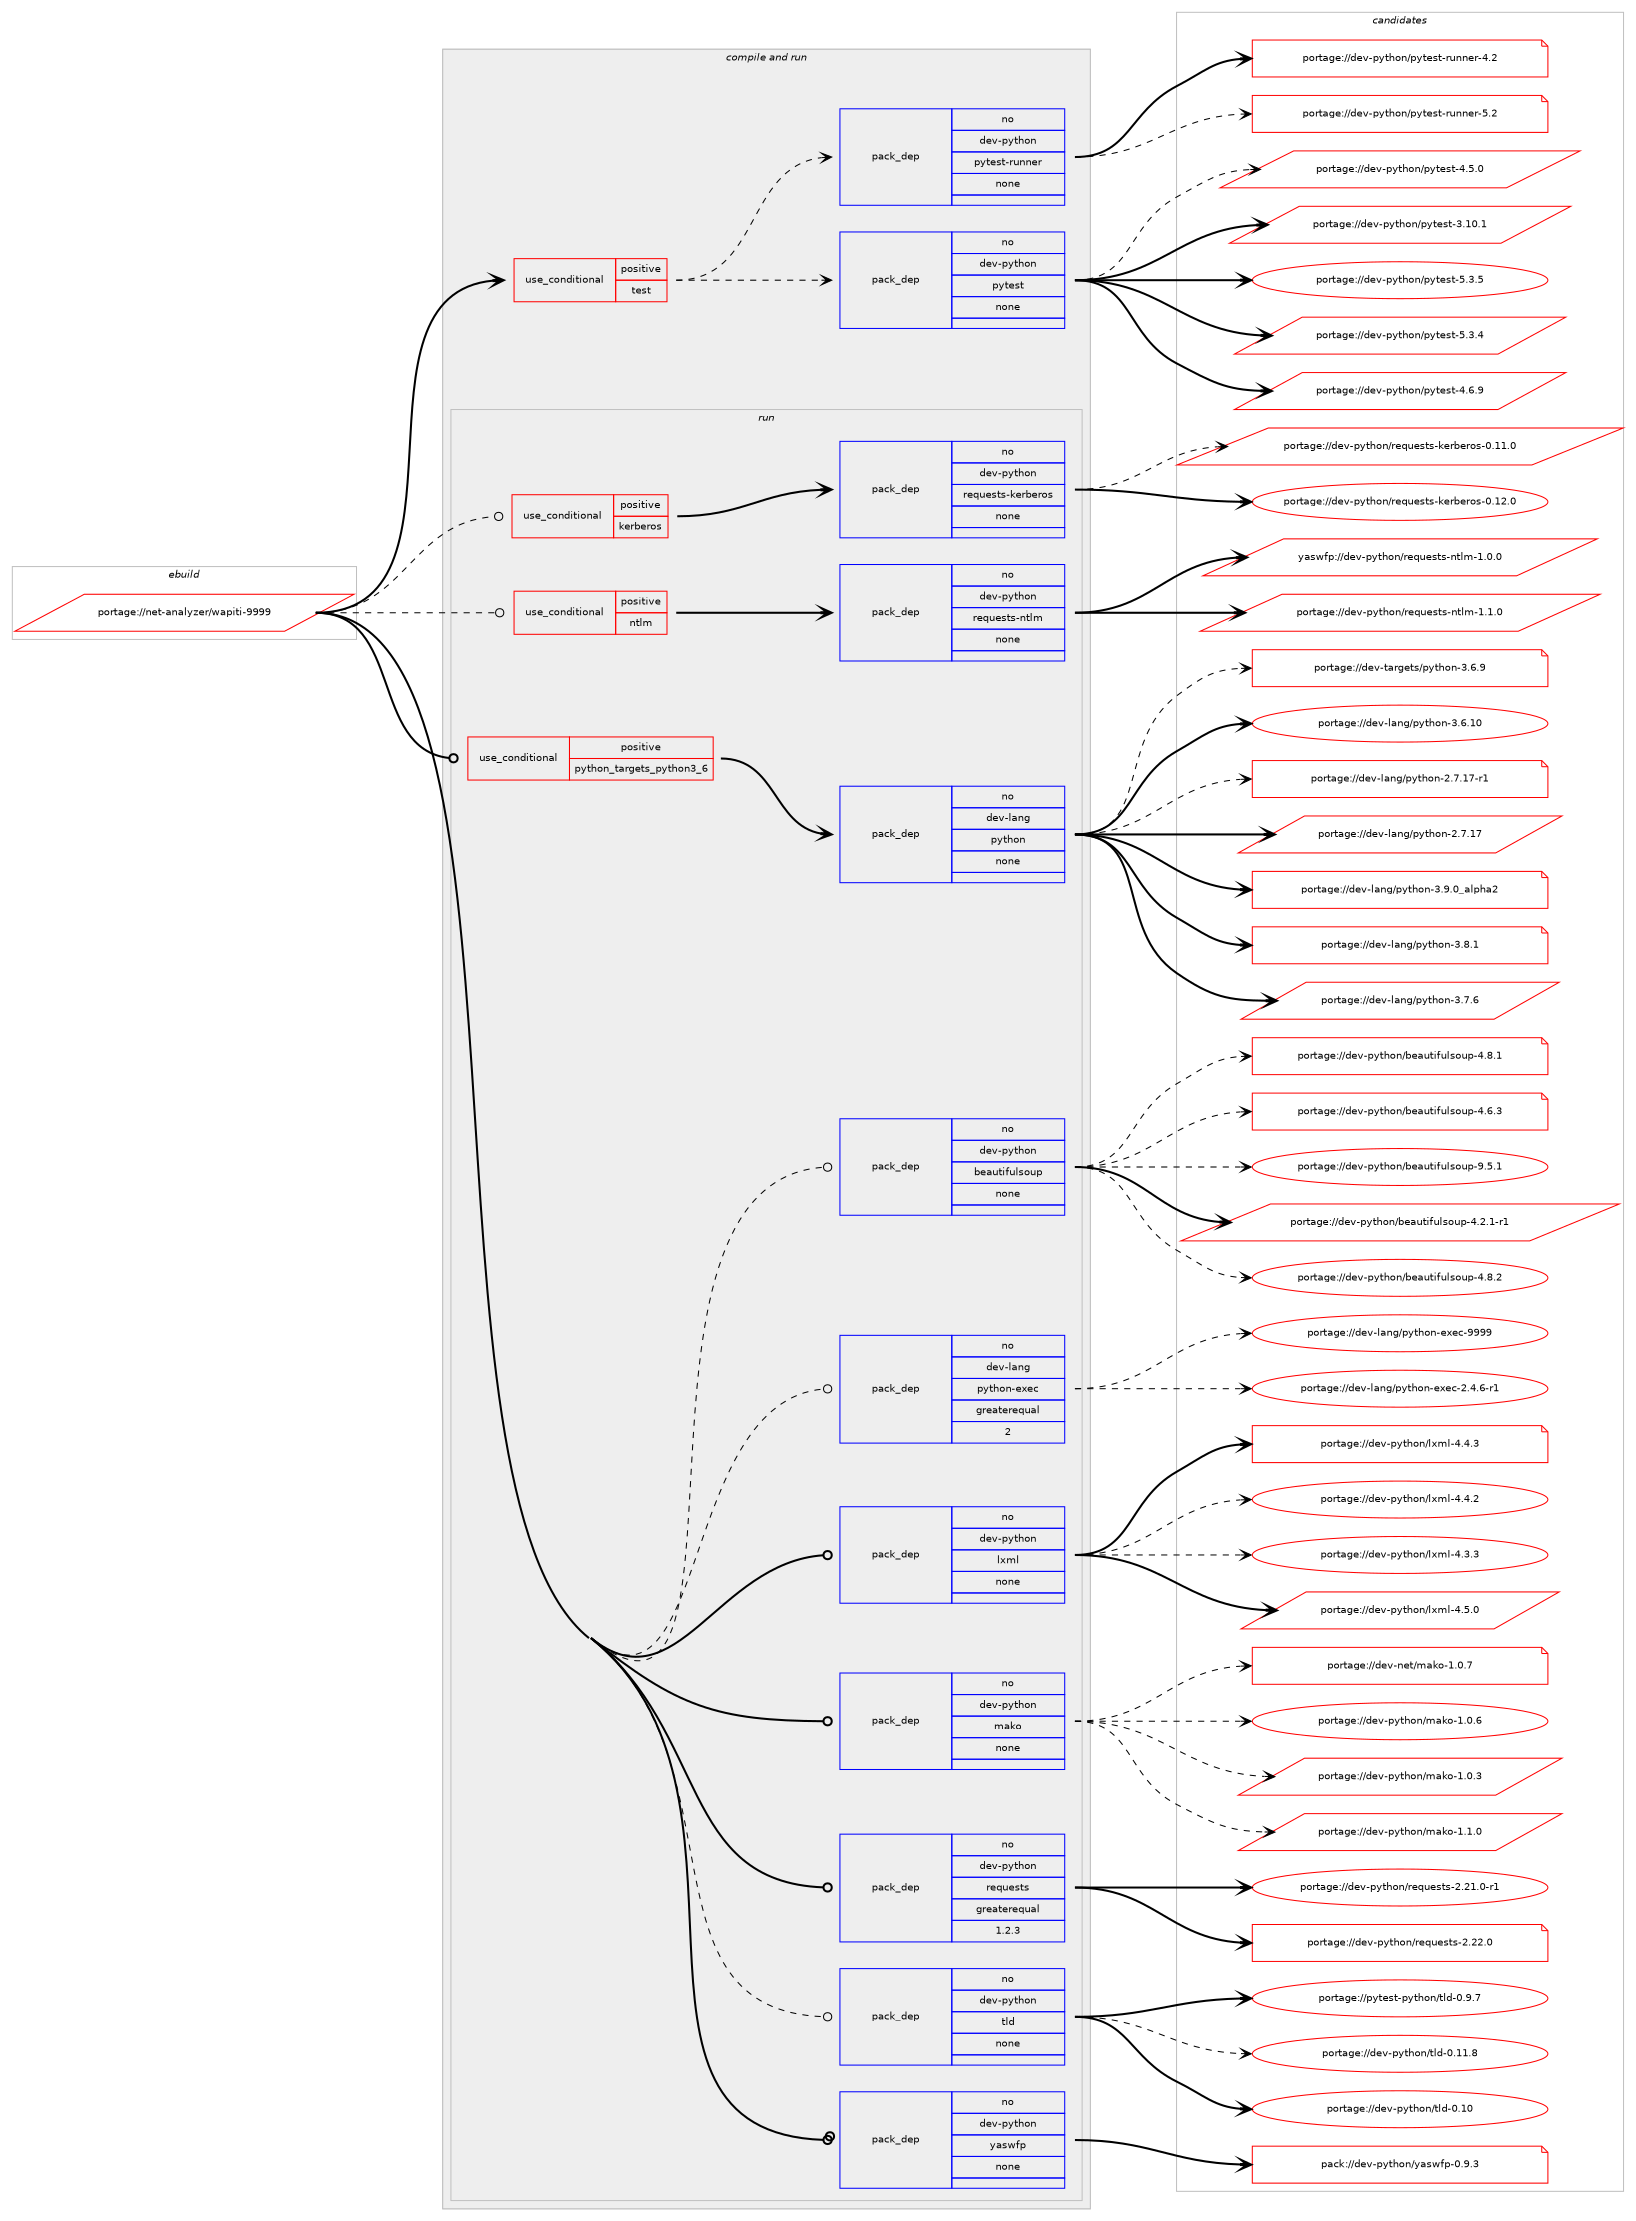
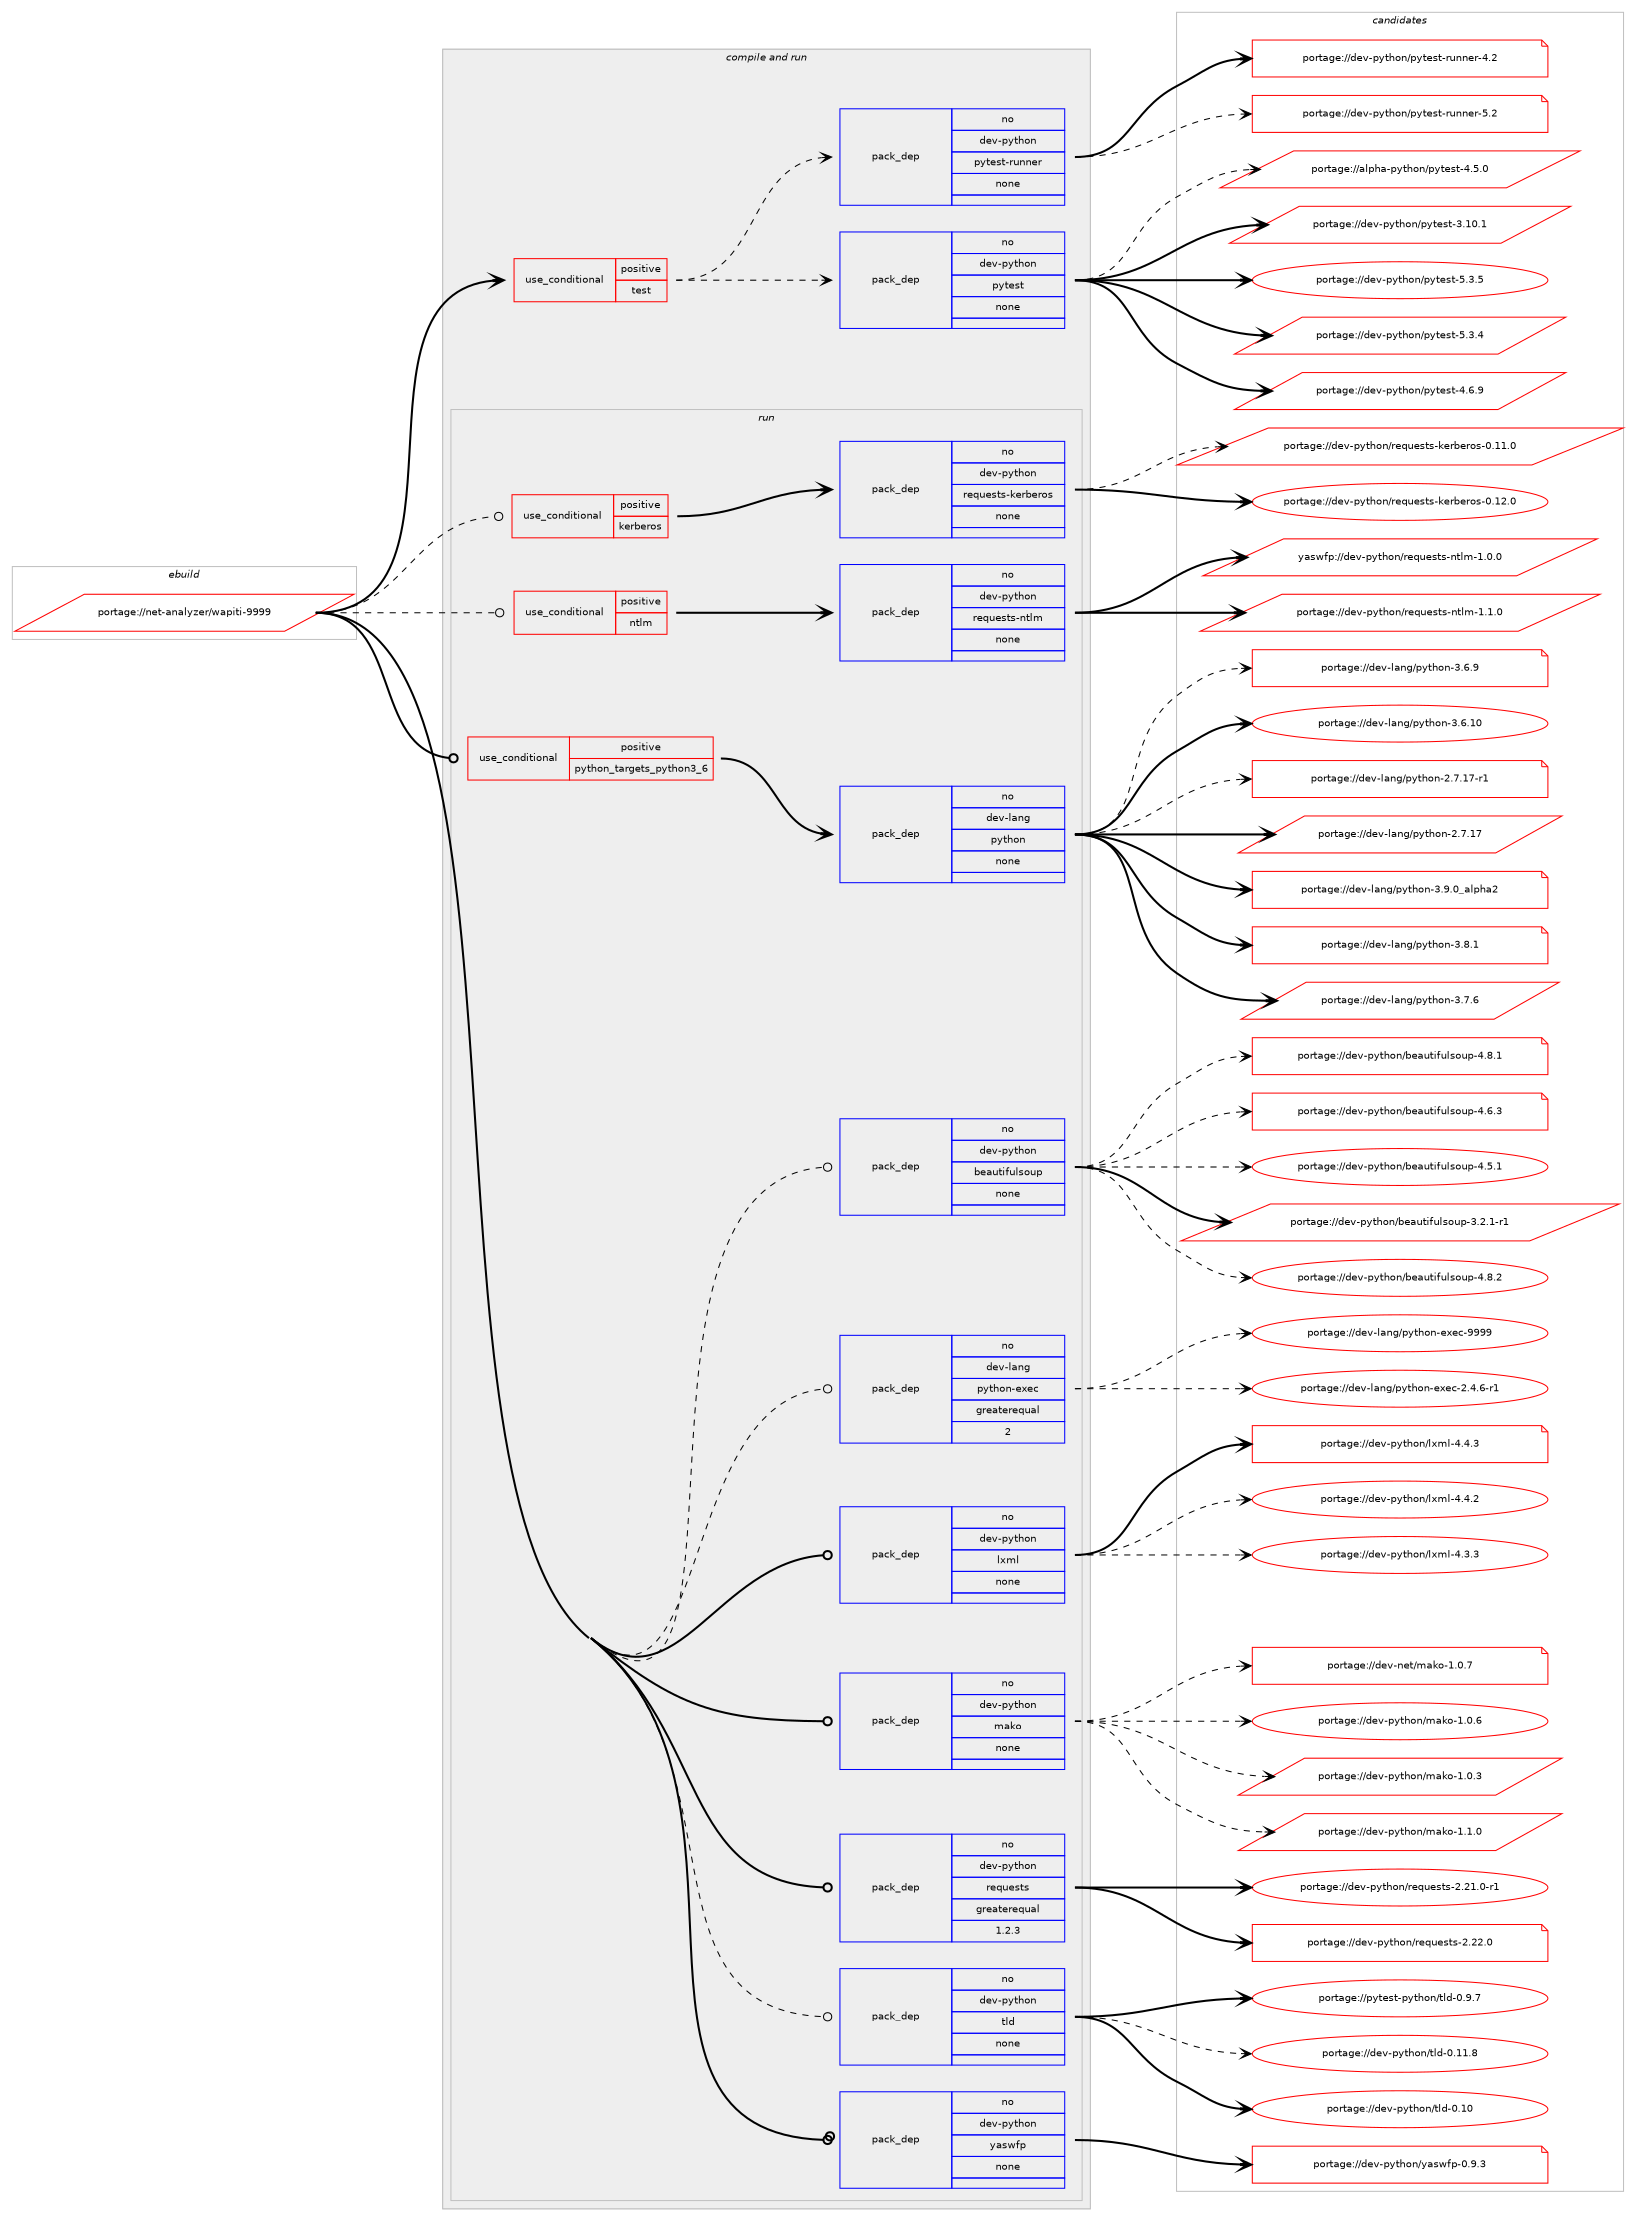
(1400, 169) -> (1400, 169)
(1400, 668) -> (1400, 668)
(1400, 1167) -> (1400, 1167)
(1400, 1222) -> (1400, 1222)
(1400, 1610) -> none
(1400, 2165) -> (1400, 2165)
